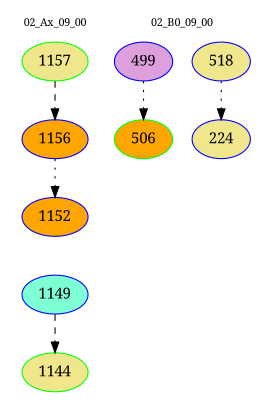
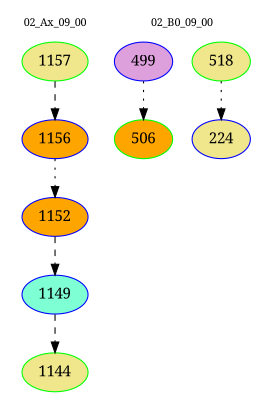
(221, 62) -> (221, 62)
none -> (55, 250)
